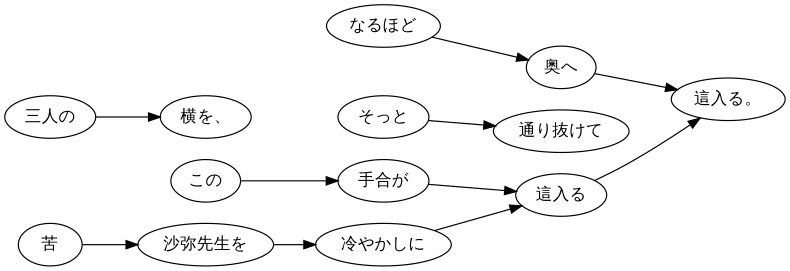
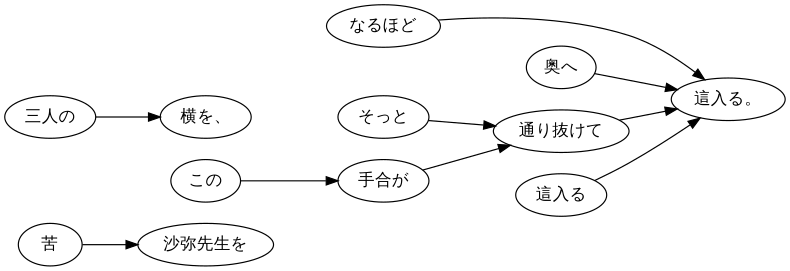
(475, 47) -> (572, 23)
none -> (642, 116)
(466, 187) -> (461, 159)
(383, 245) -> none
